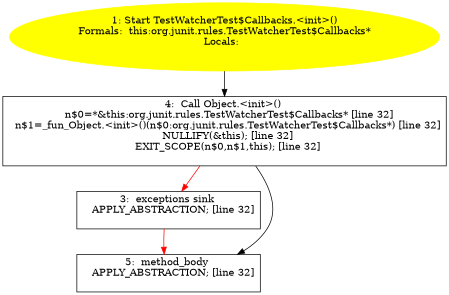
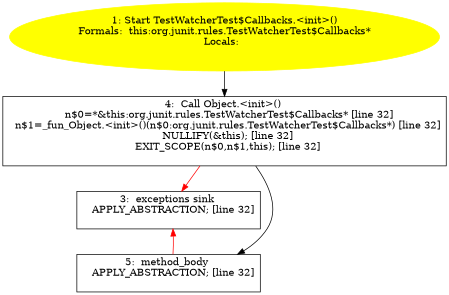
(164, 238) -> (173, 245)
